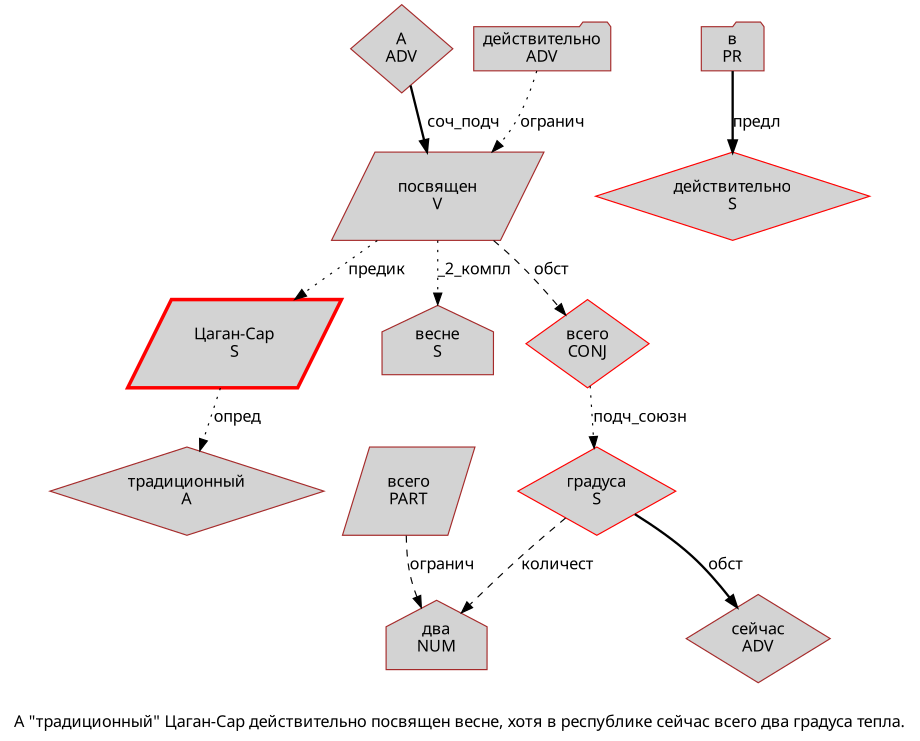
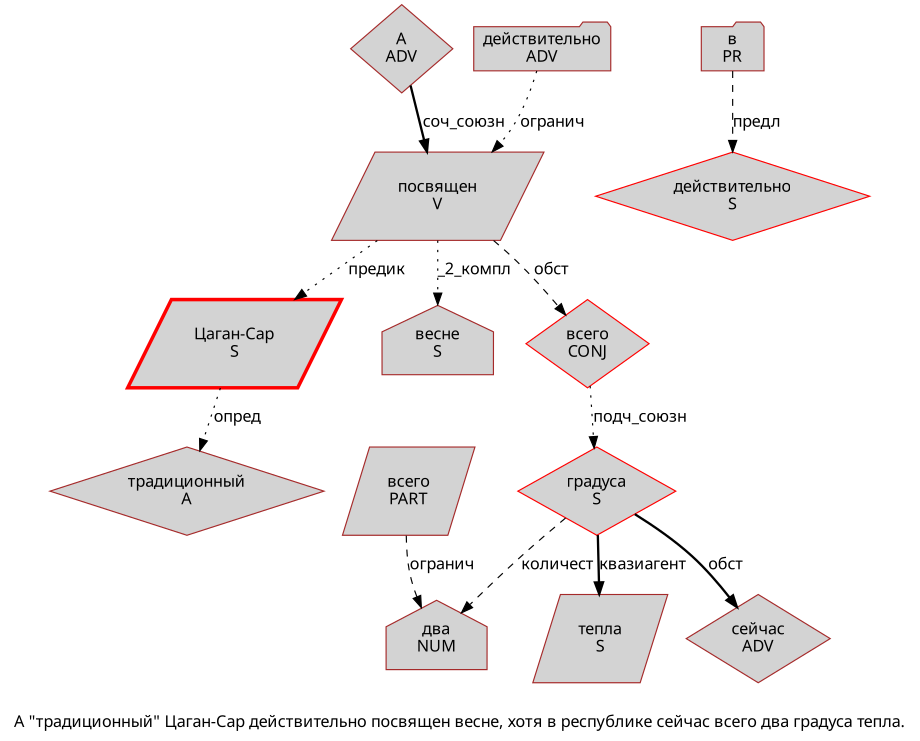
(733, 106) -> (733, 106)
(464, 122) -> (464, 122)
none -> (600, 639)
